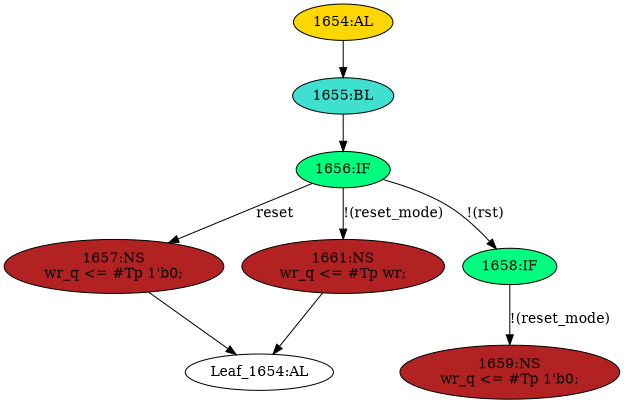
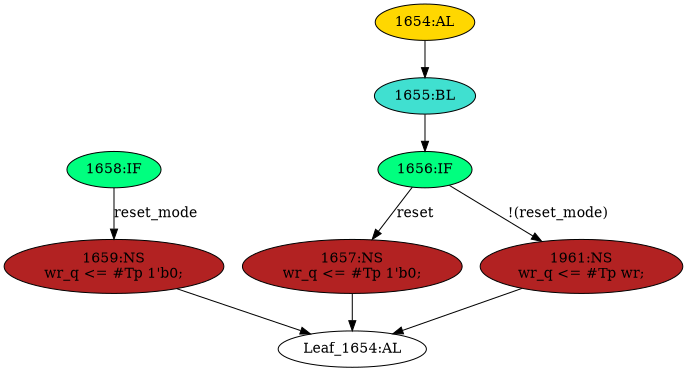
(441, 202) -> none
(343, 266) -> (581, 266)
none -> (239, 310)
(560, 319) -> (156, 214)
